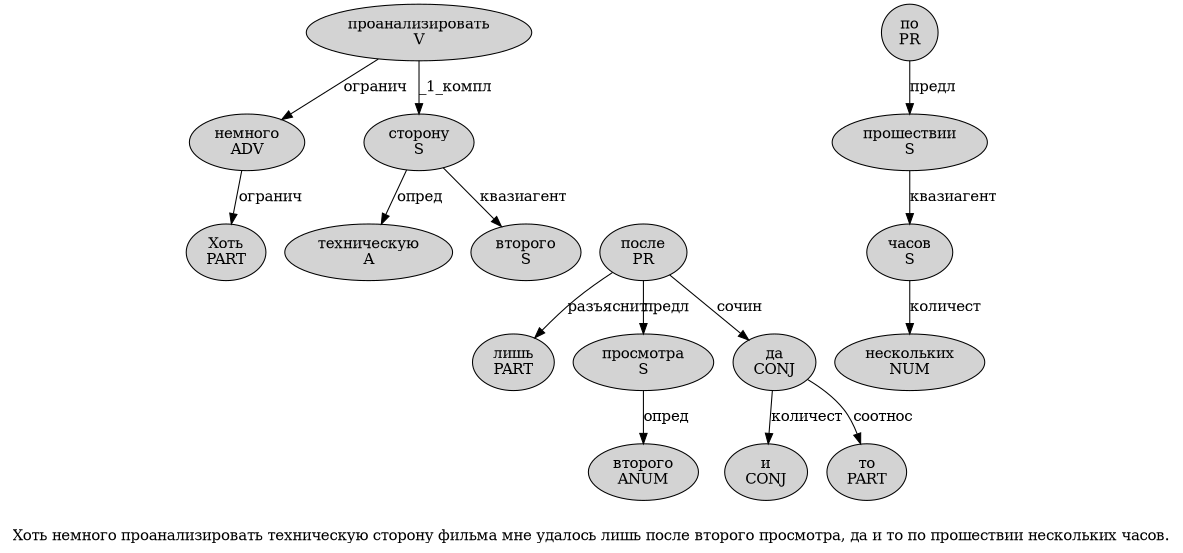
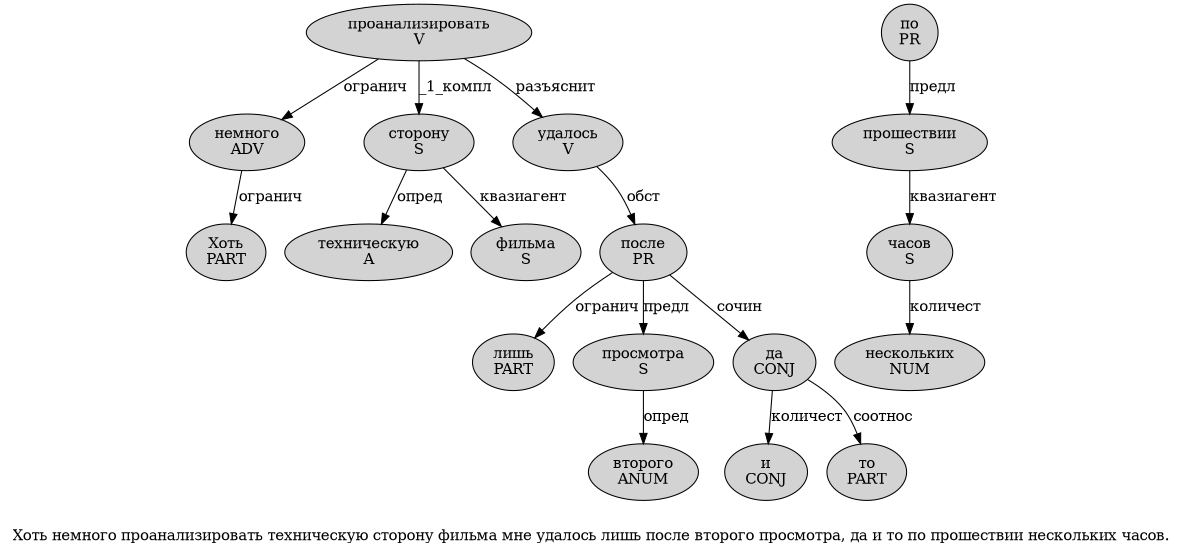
none -> (568, 142)
(526, 252) -> (526, 252)
(607, 307) -> (607, 307)
